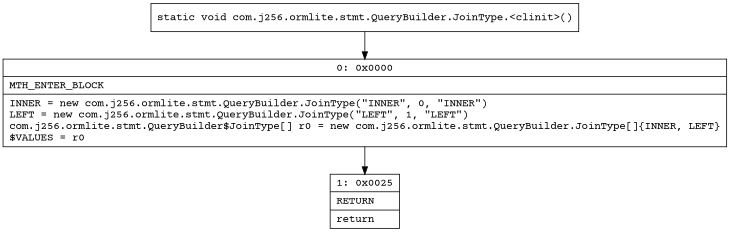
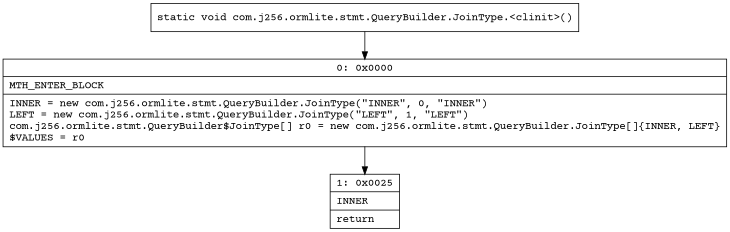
(355, 201) -> (352, 201)
